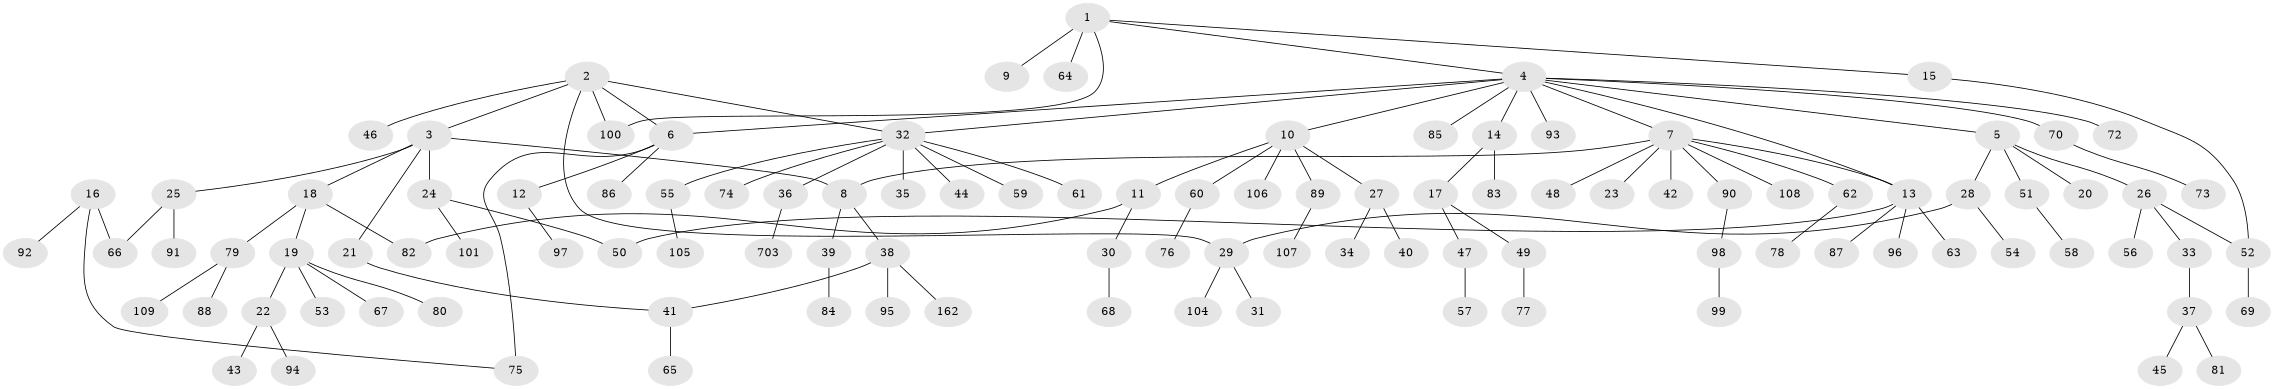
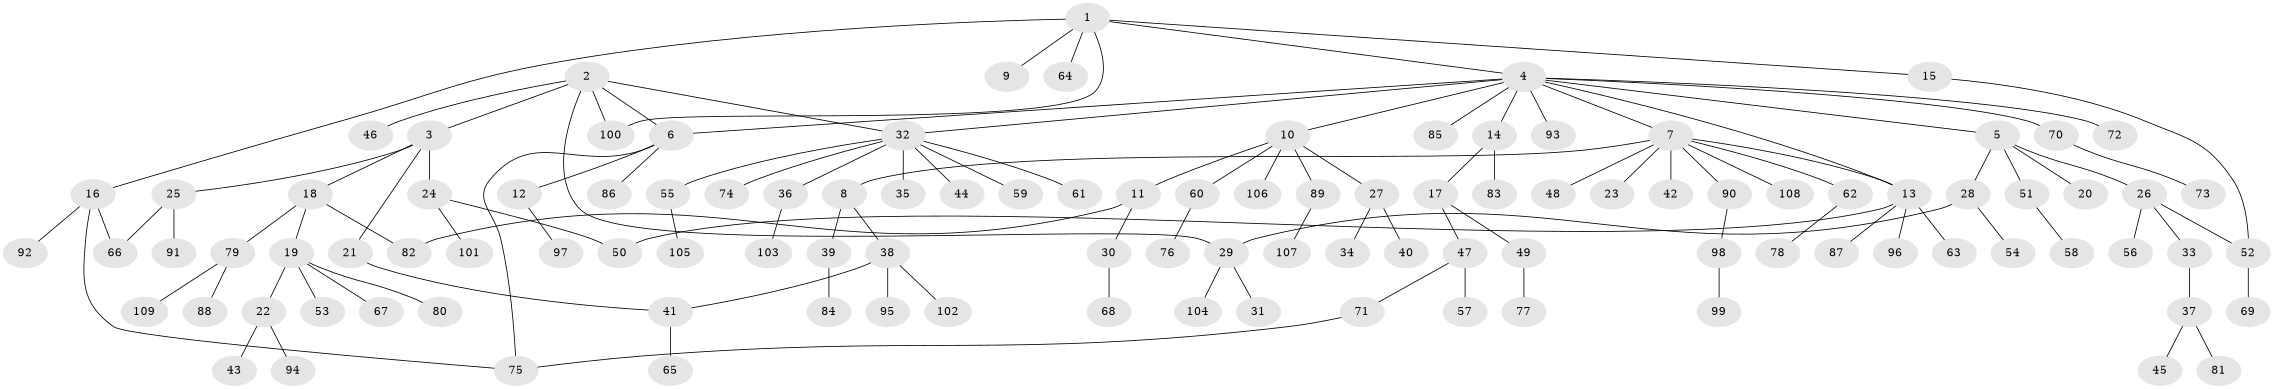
none -> (581, 58)
(640, 157) -> none
(768, 253) -> (768, 253)
(948, 312) -> (948, 312)
none -> (1362, 312)
